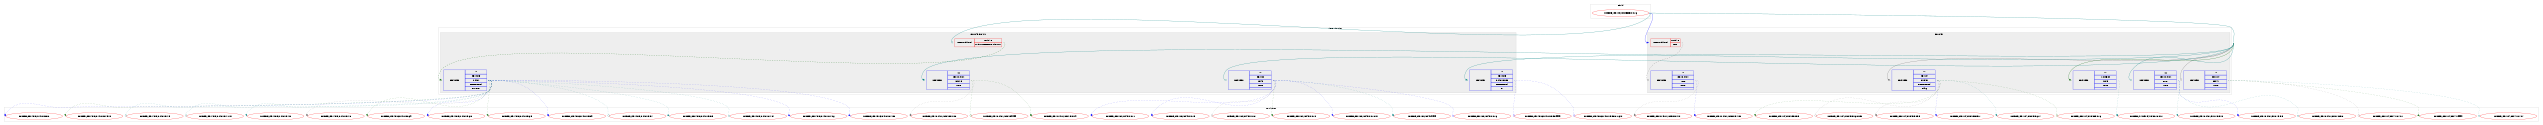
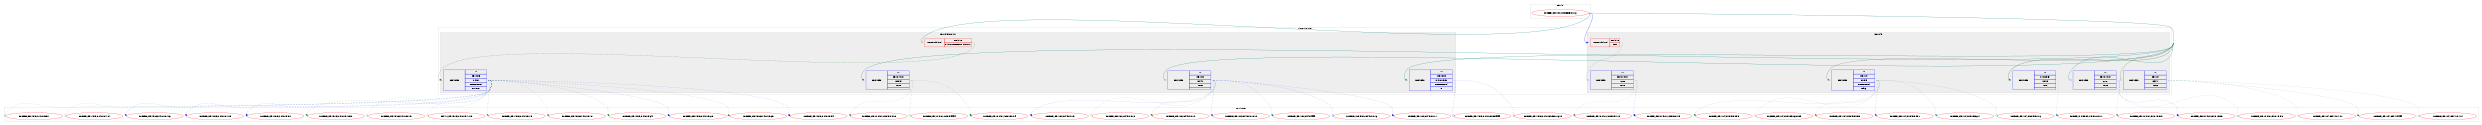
(215, 116) -> (457, 116)
(698, 116) -> none
(1483, 116) -> (1362, 116)
